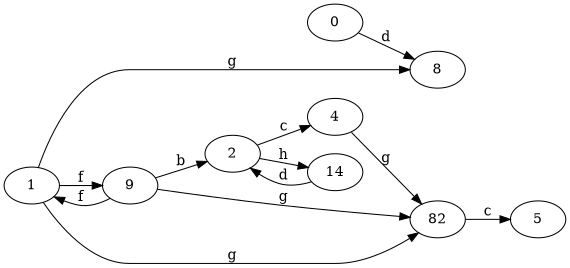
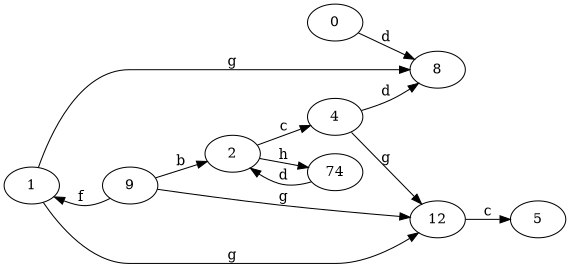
none -> (386, 102)
(335, 172) -> (335, 172)
(76, 186) -> none
(438, 219) -> (438, 219)
